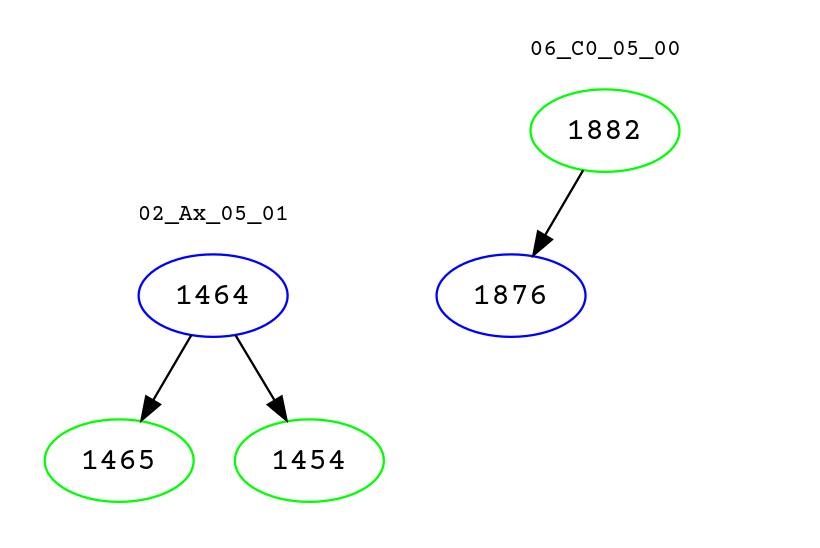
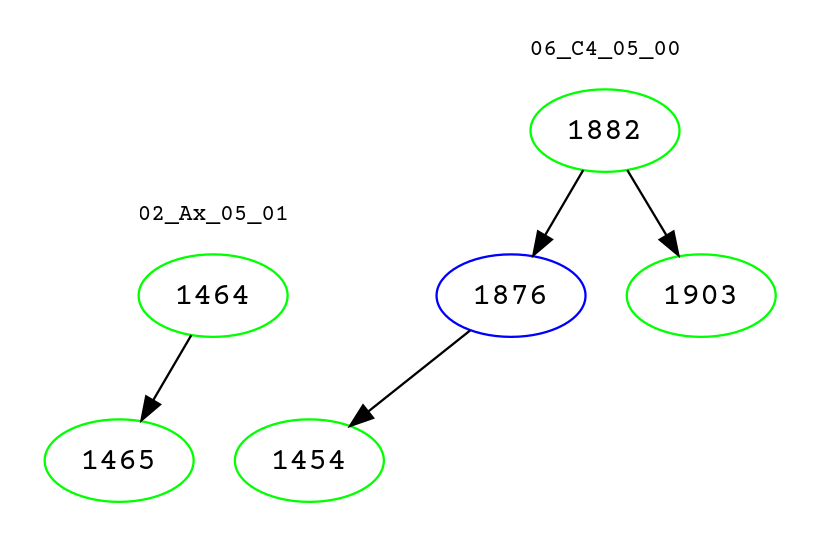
(606, 49) -> (606, 49)
(213, 296) -> (213, 296)
none -> (701, 296)
(255, 368) -> (419, 371)
